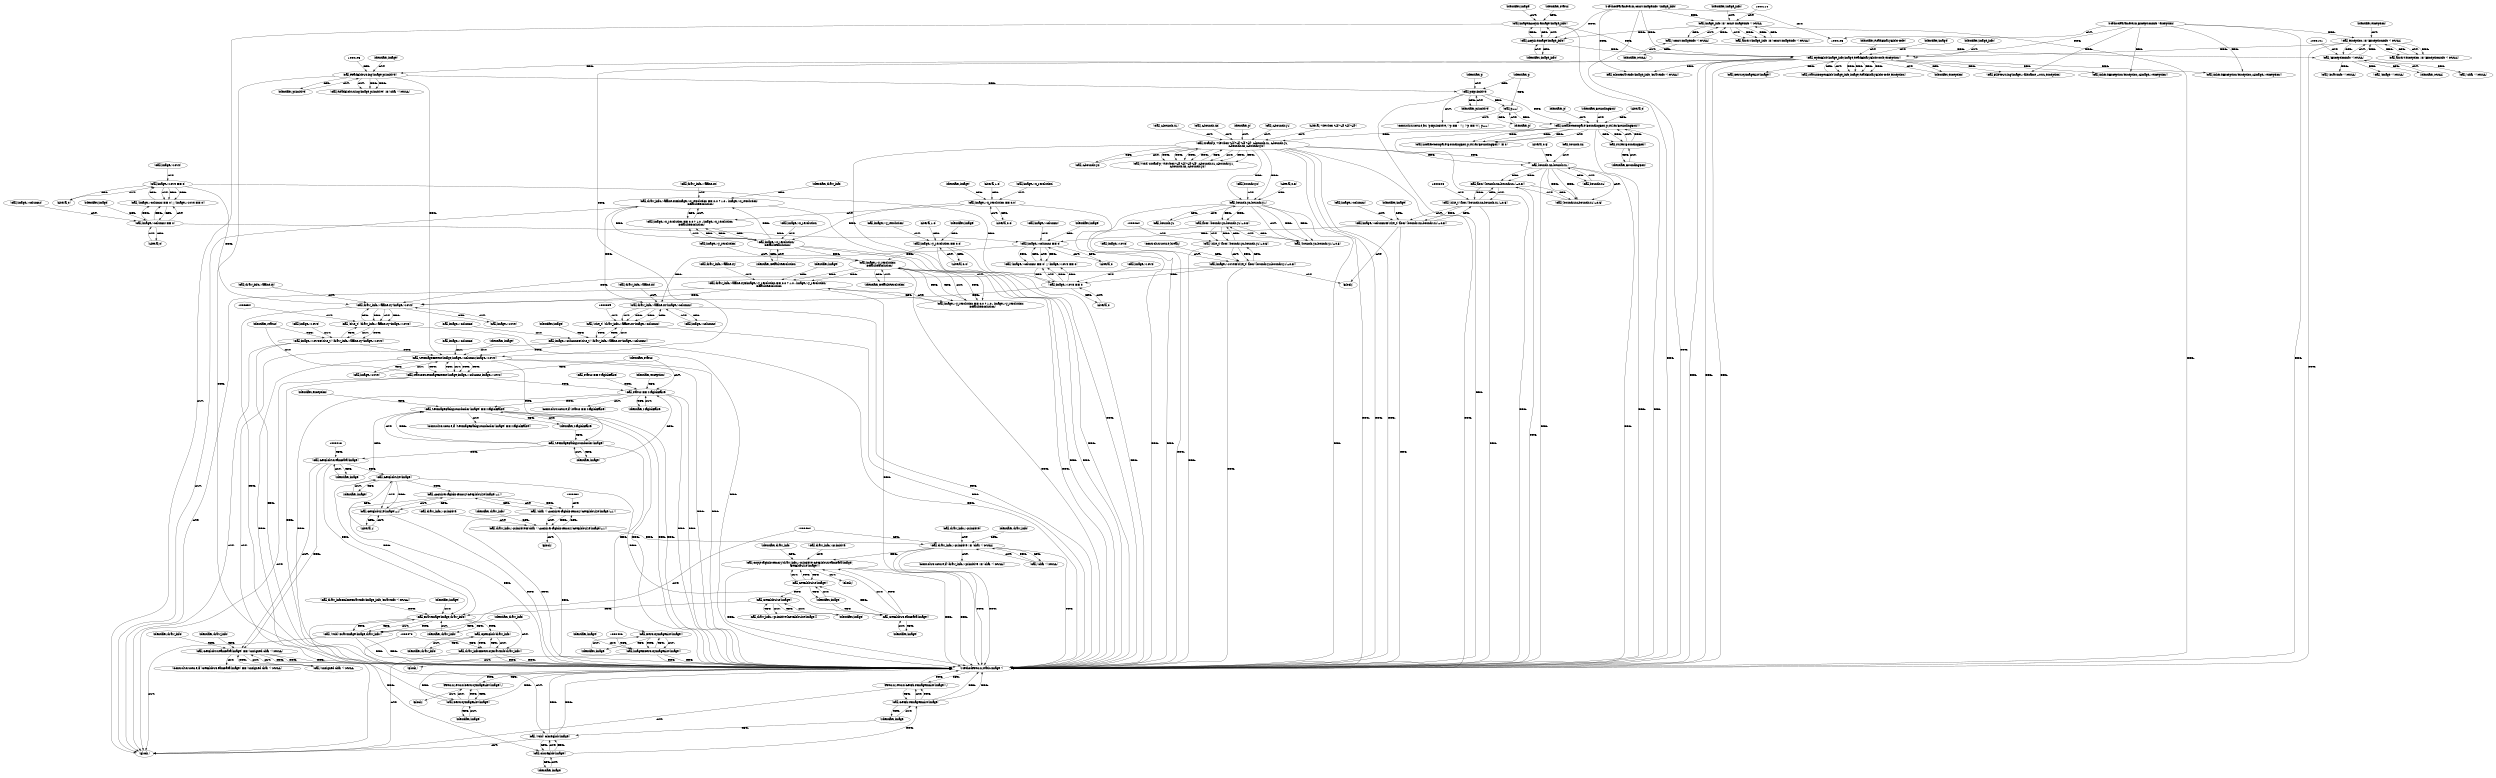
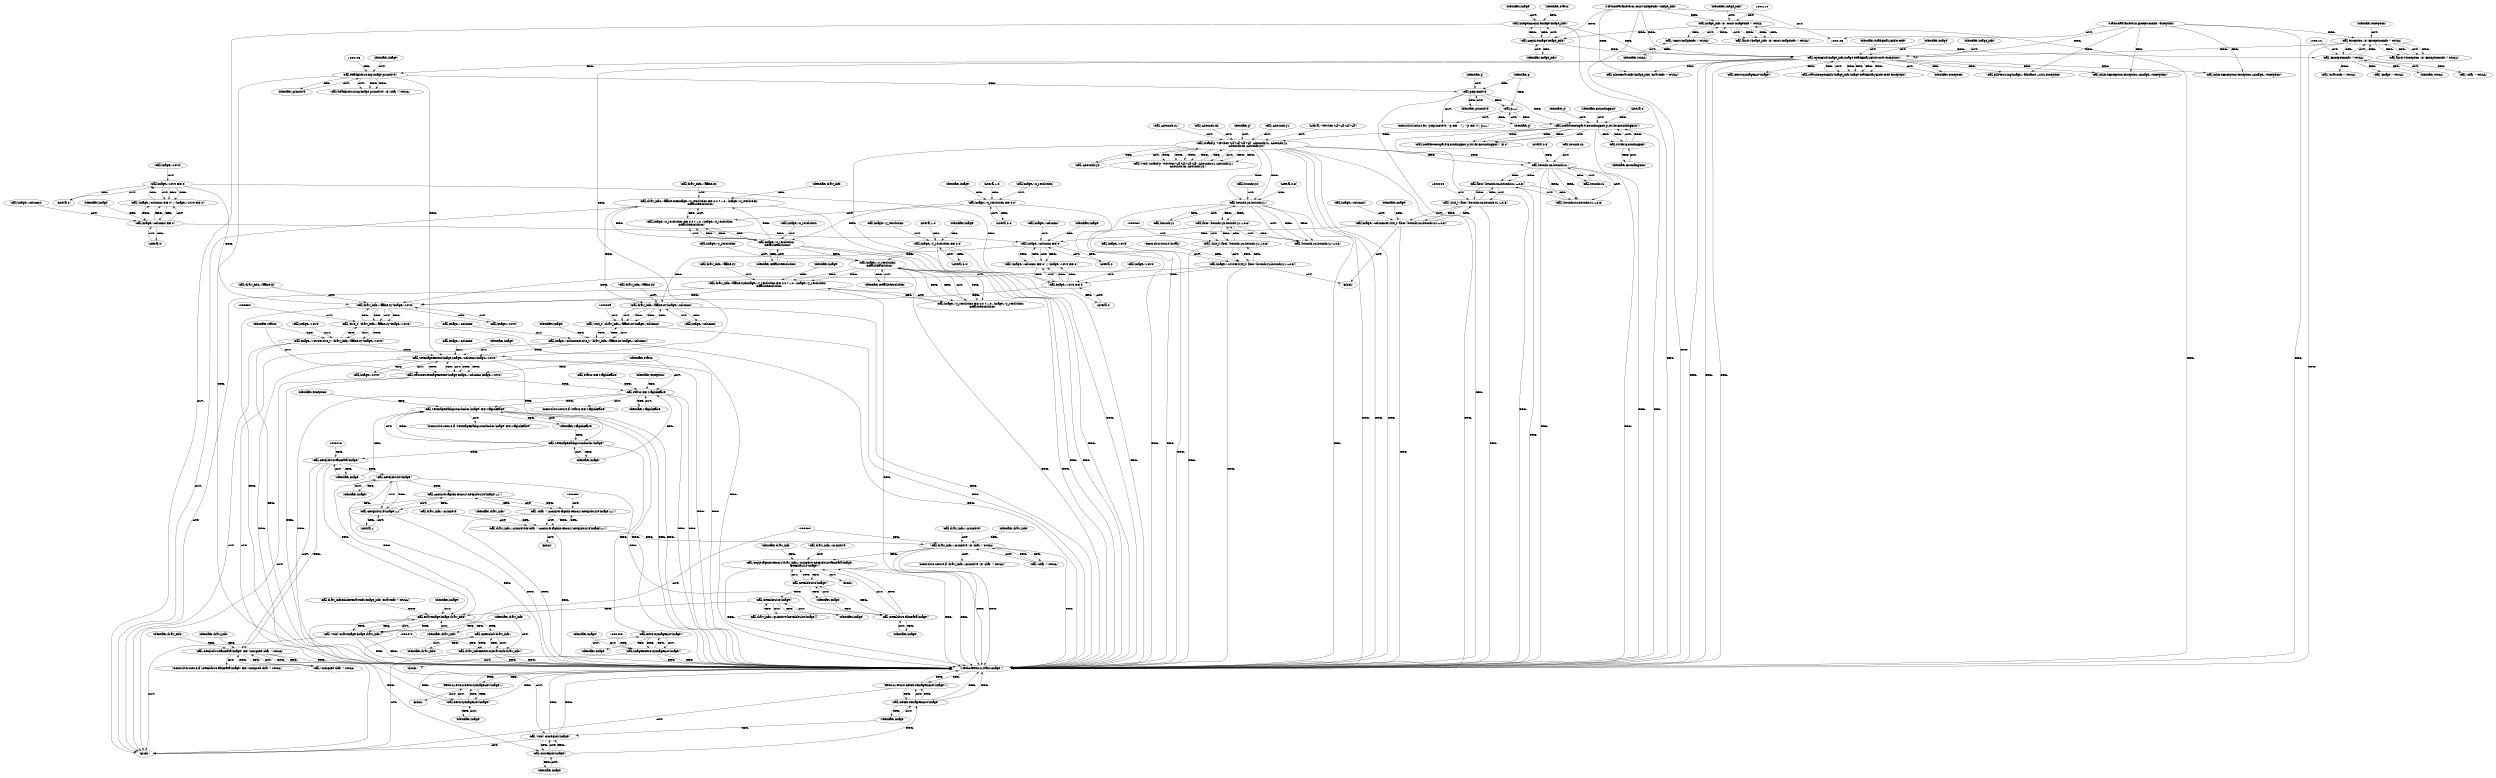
(256, 660) -> (257, 660)
